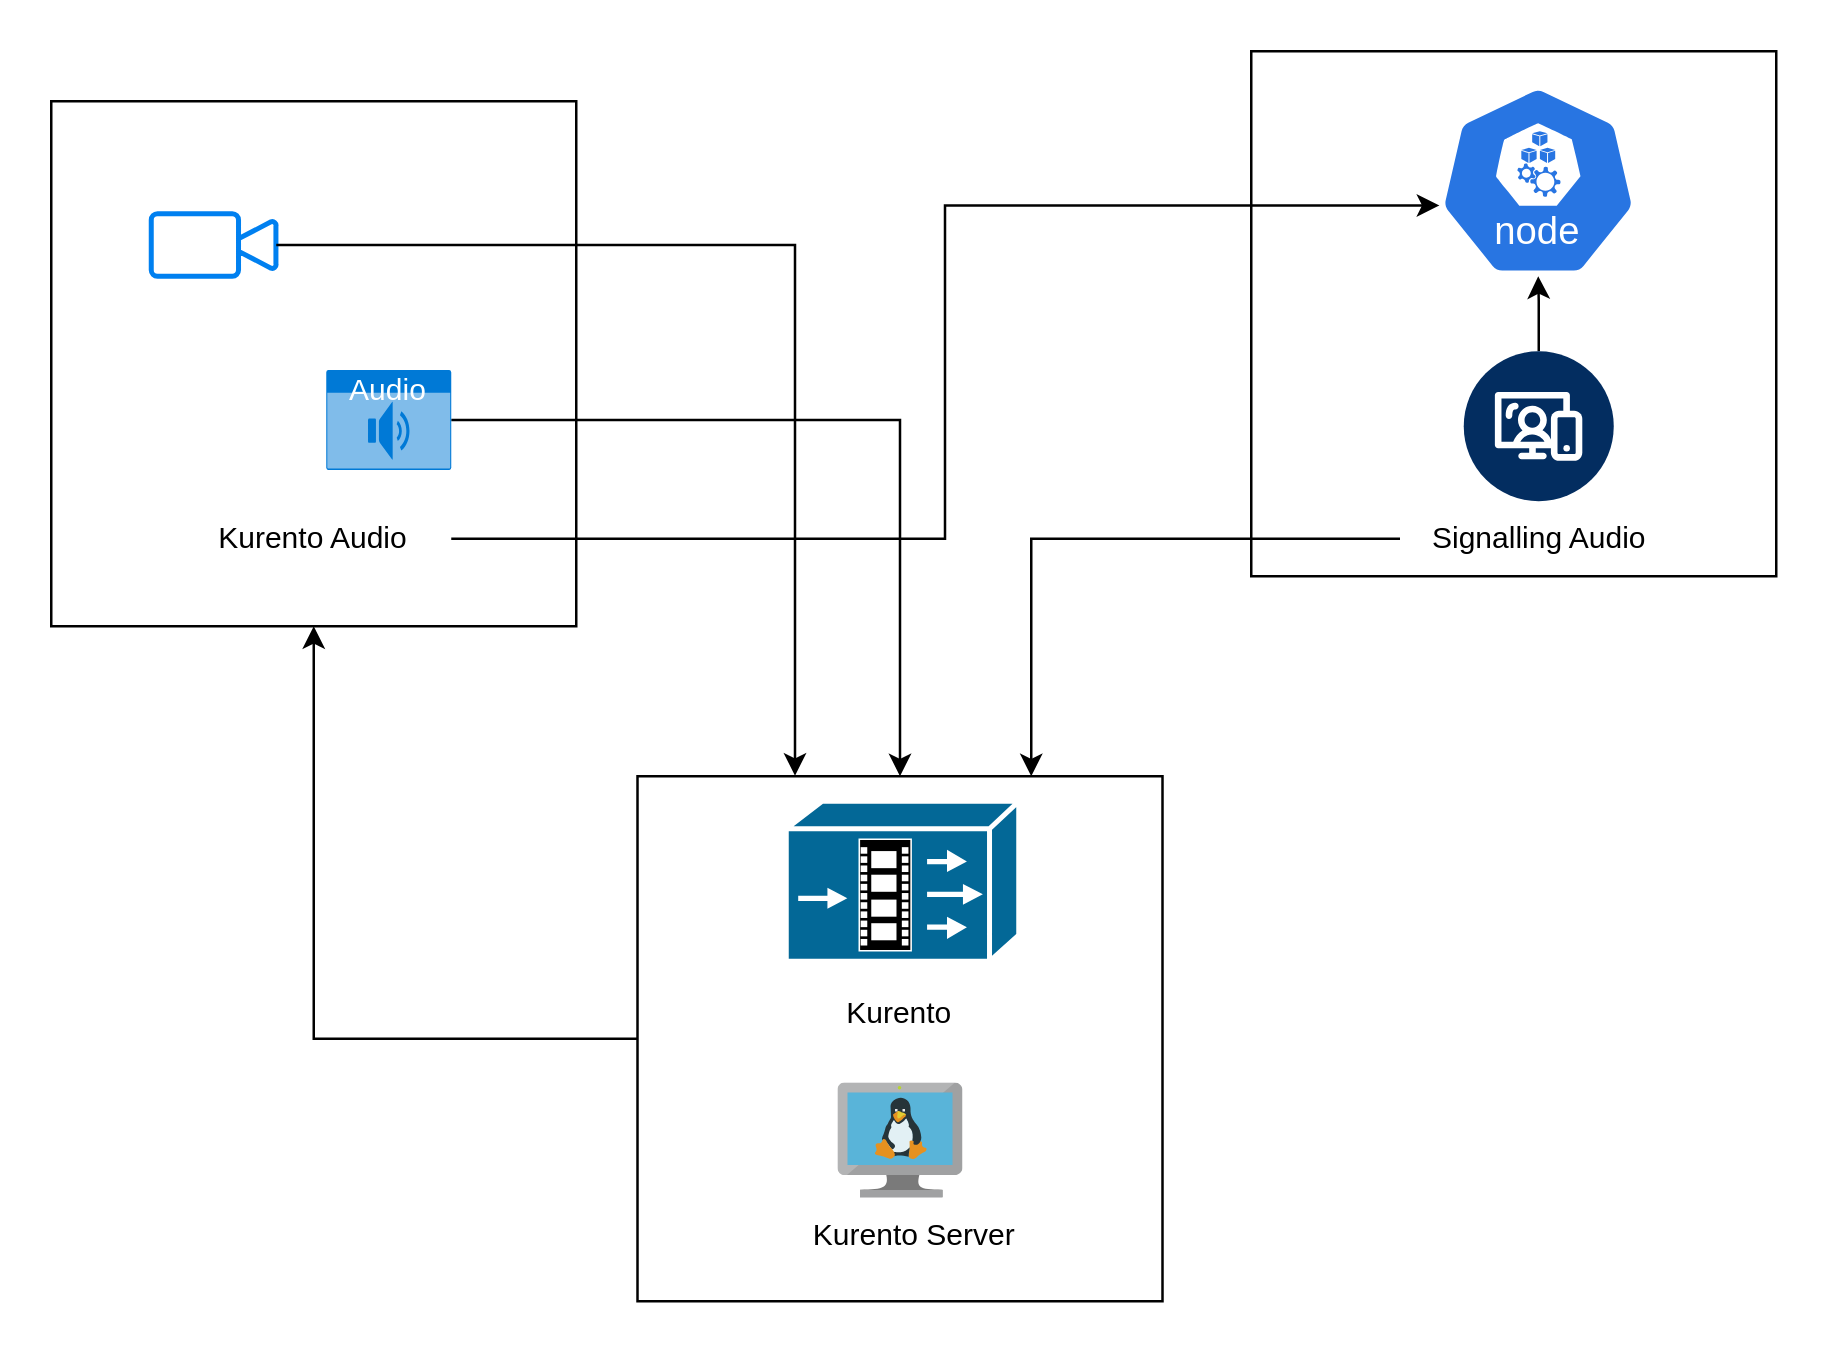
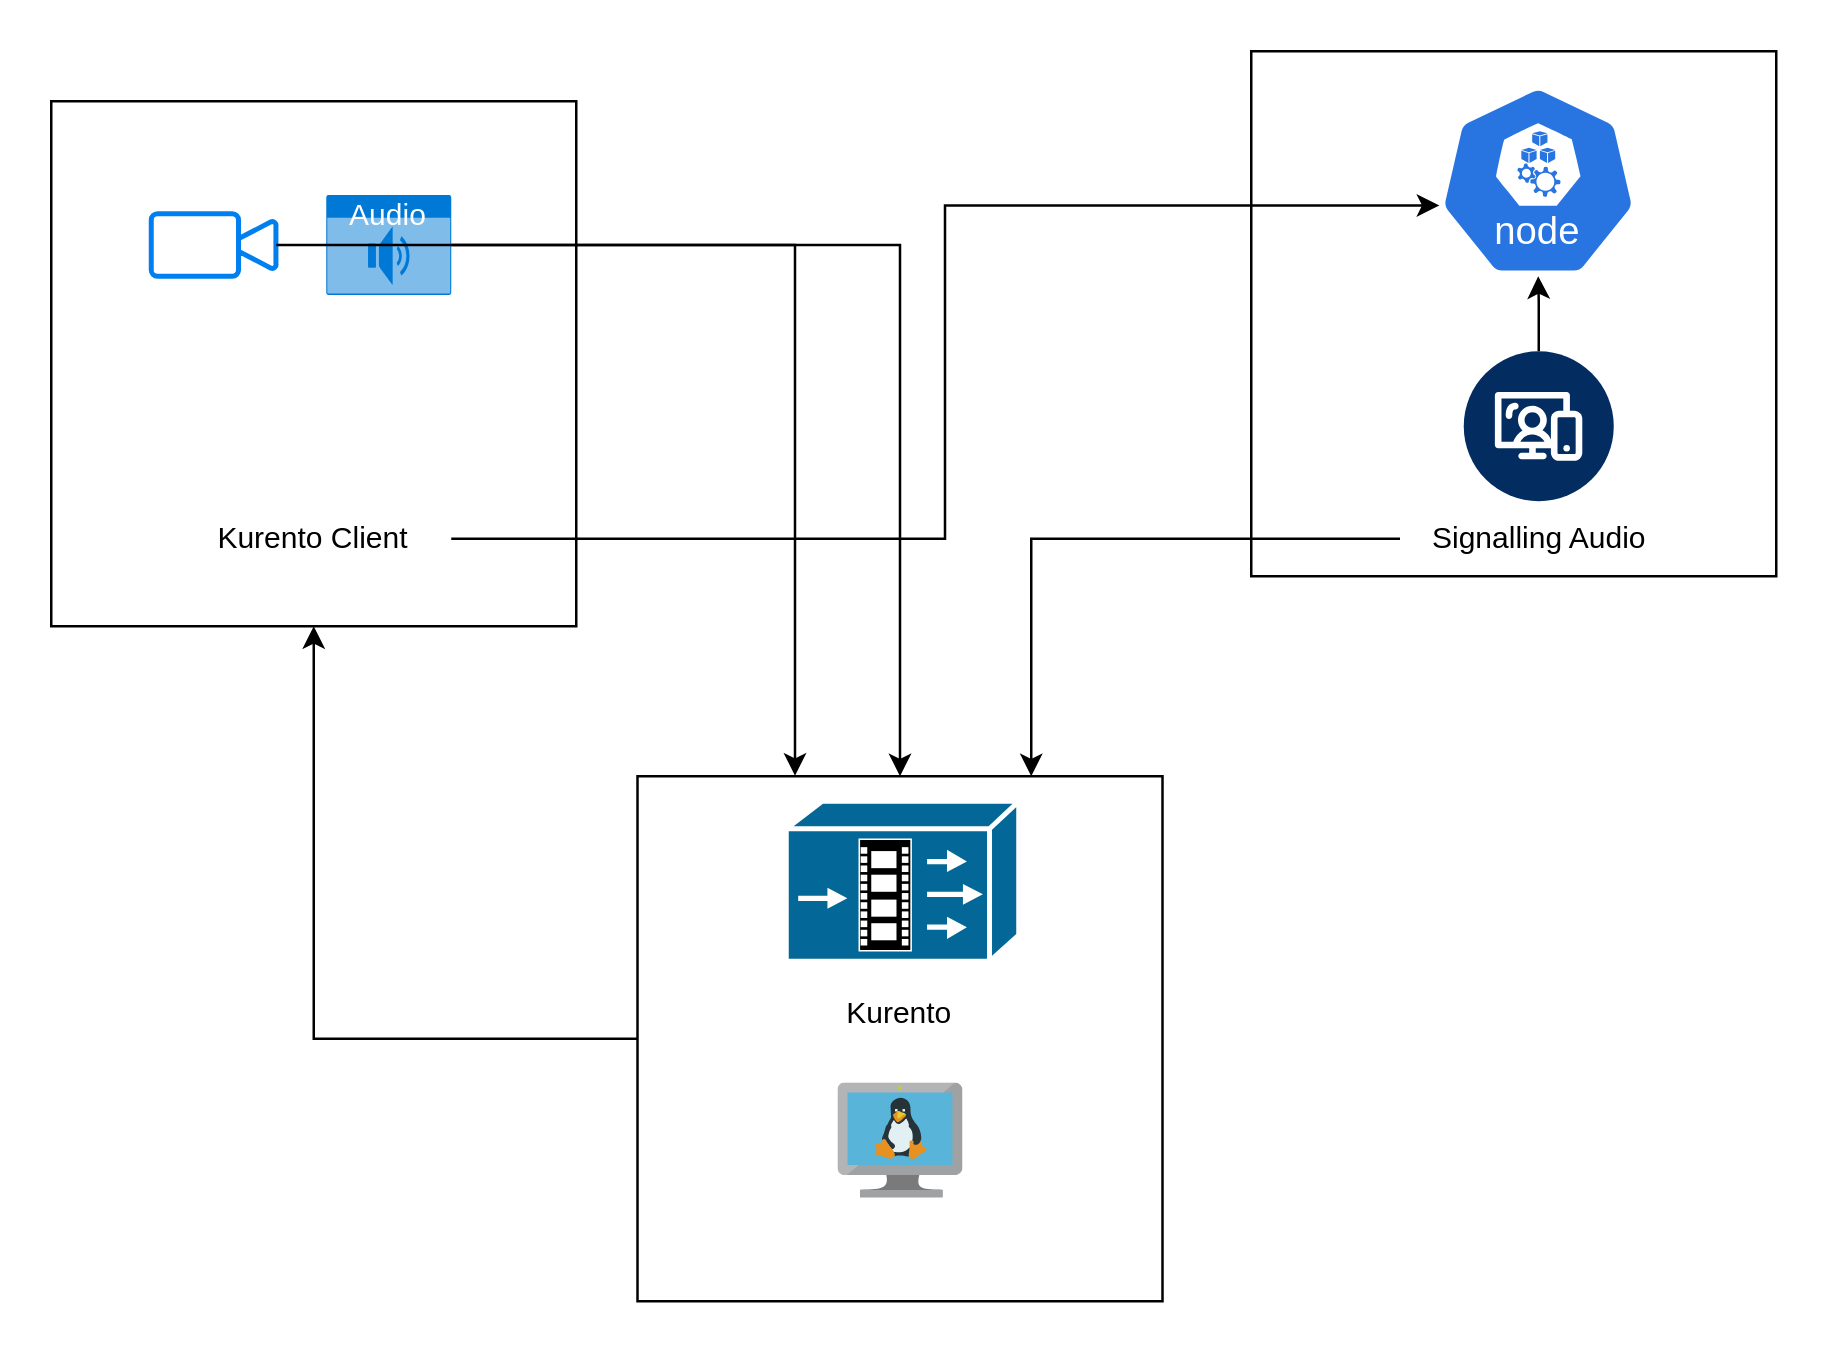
(389, 420) -> (389, 245)
(314, 539) -> (314, 539)
(915, 1236) -> none
